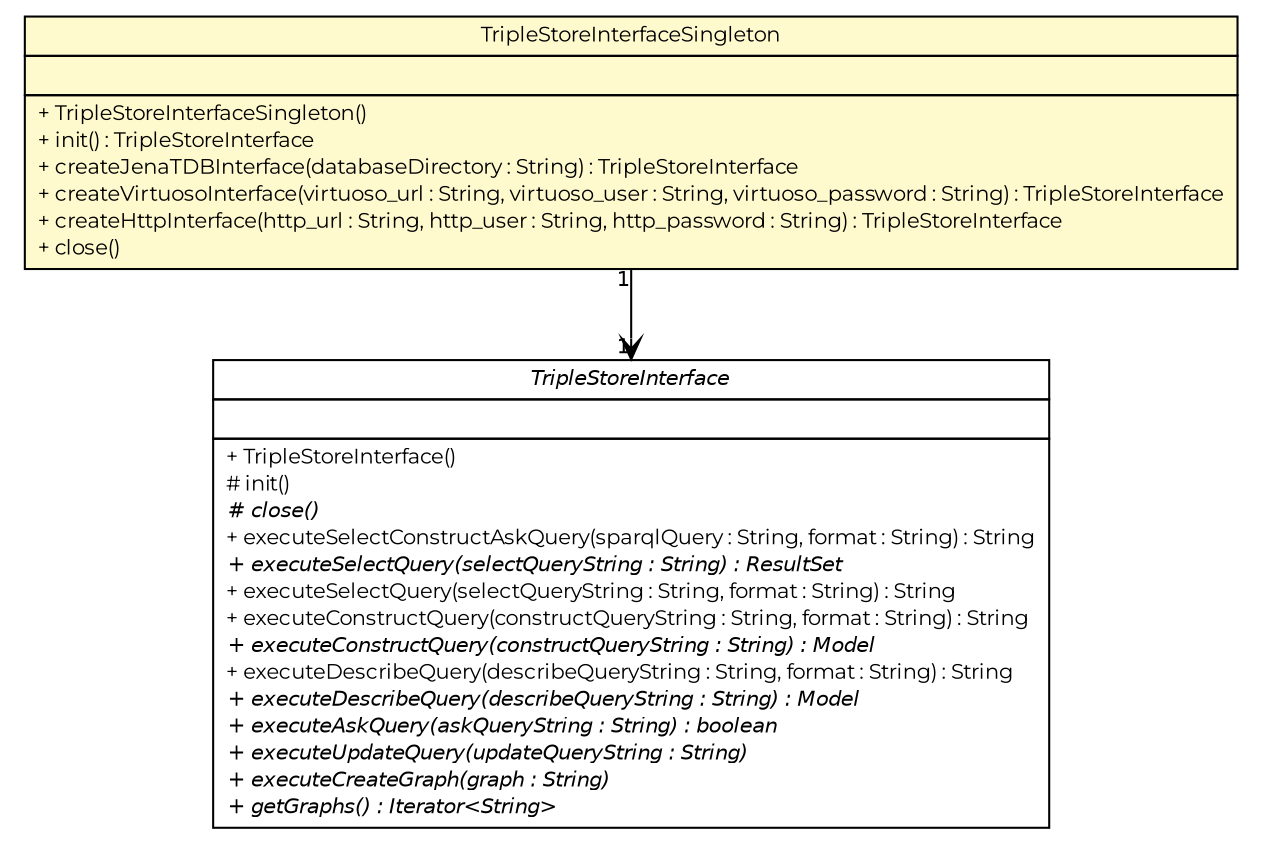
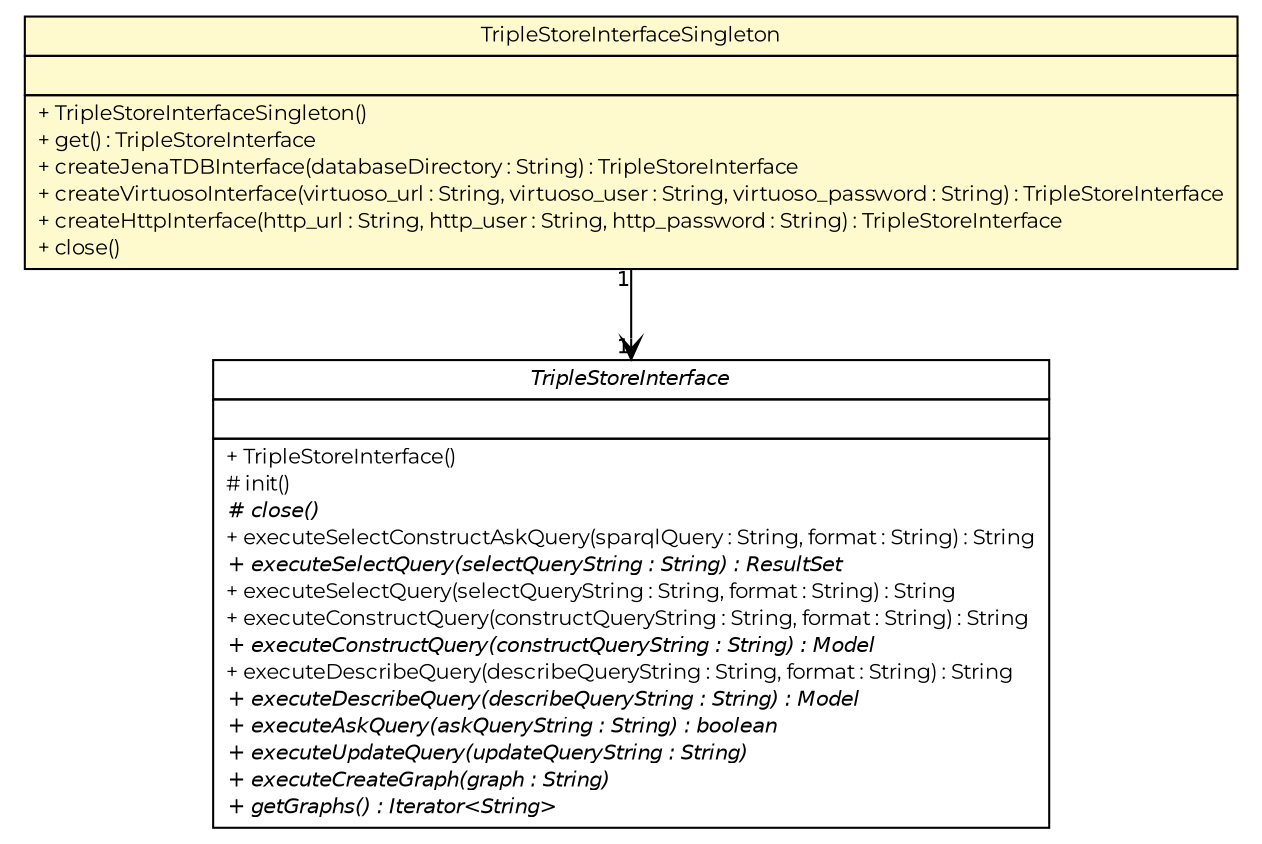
(177, 141) -> (177, 141)
